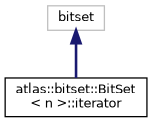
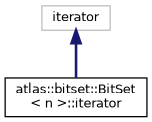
(76, 18) -> (76, 18)
